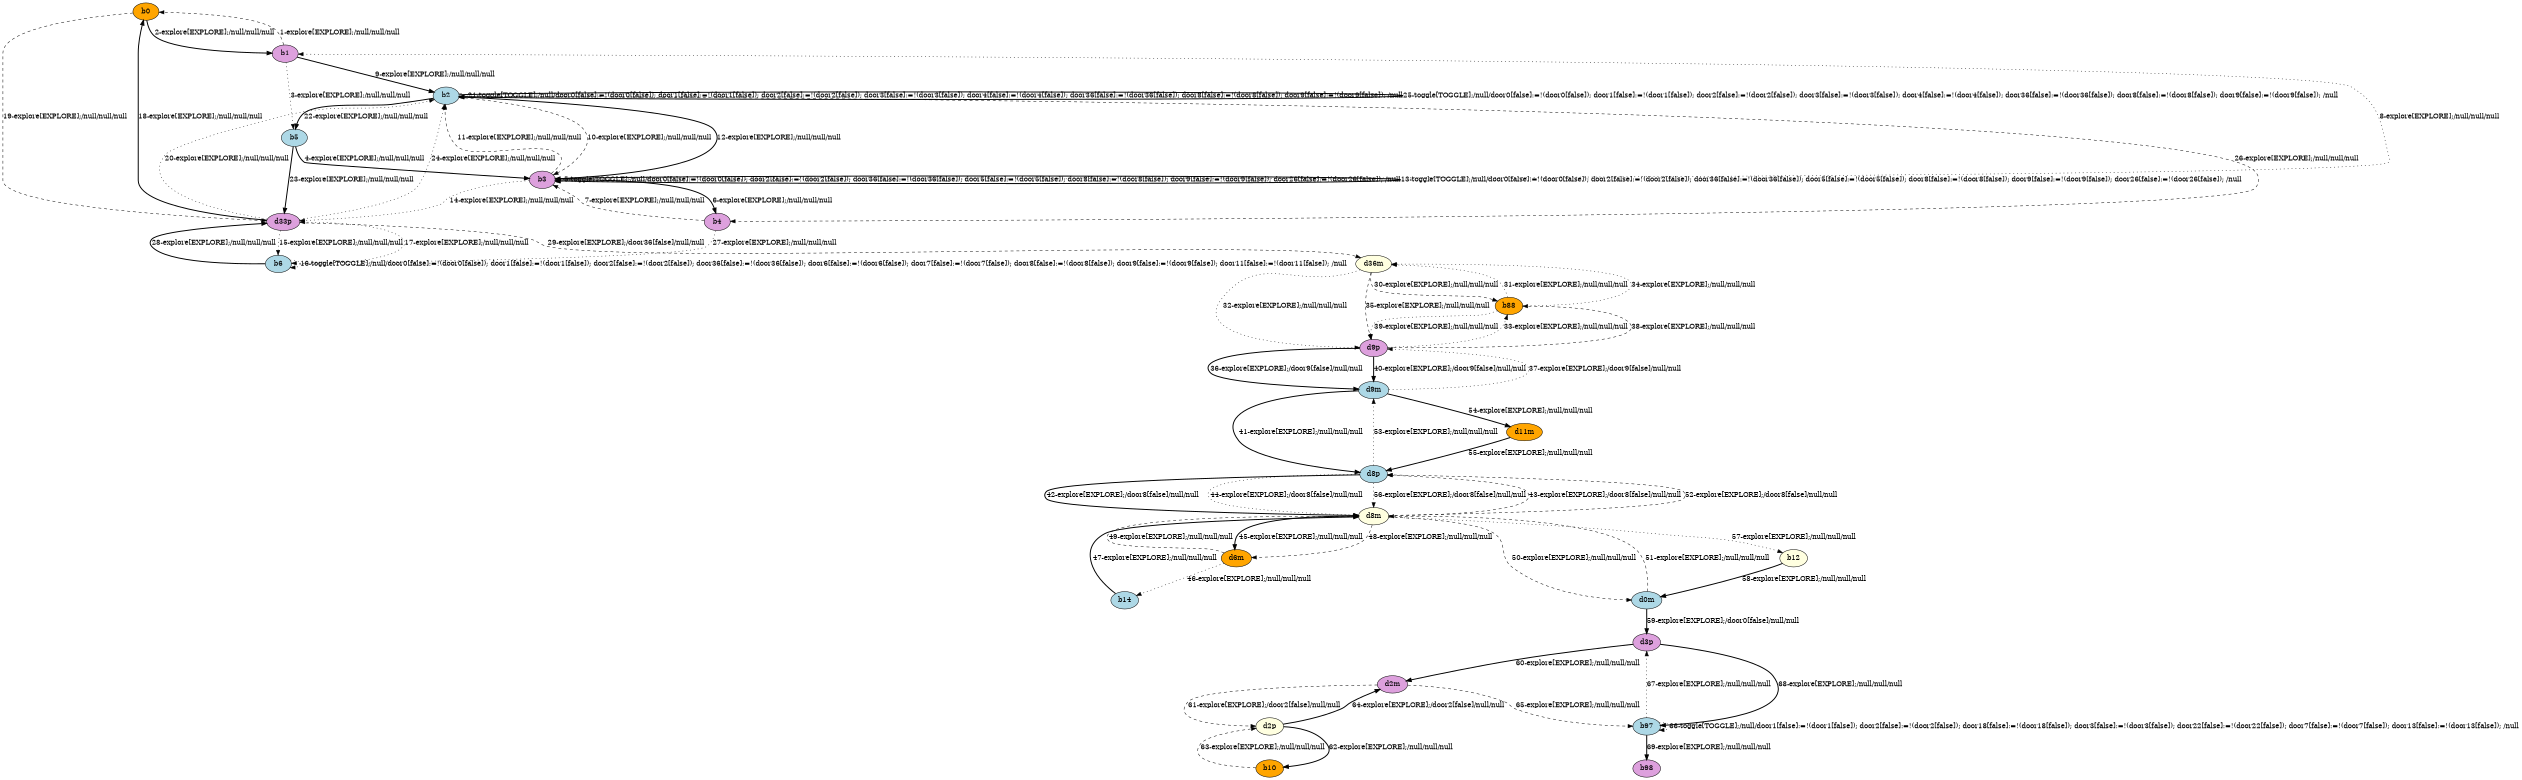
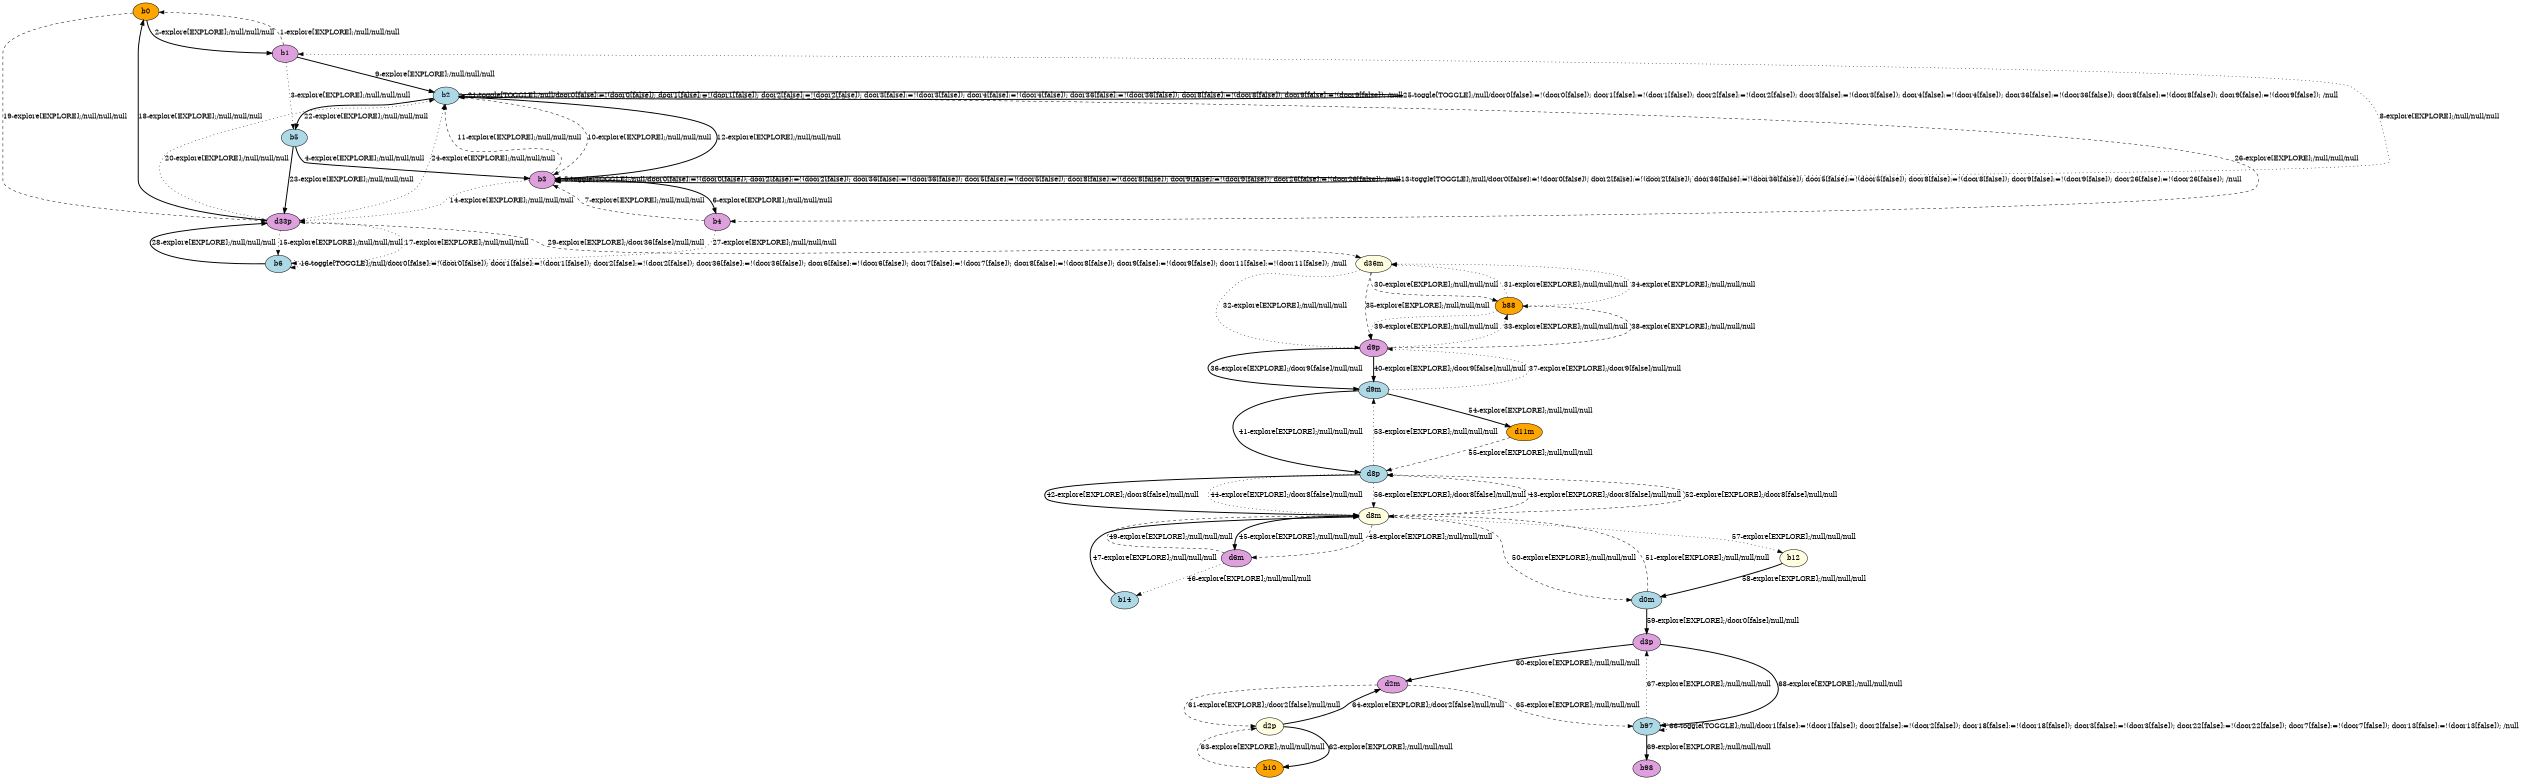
(1451, 454) -> (1451, 454)
(1236, 558) -> (1236, 558)
